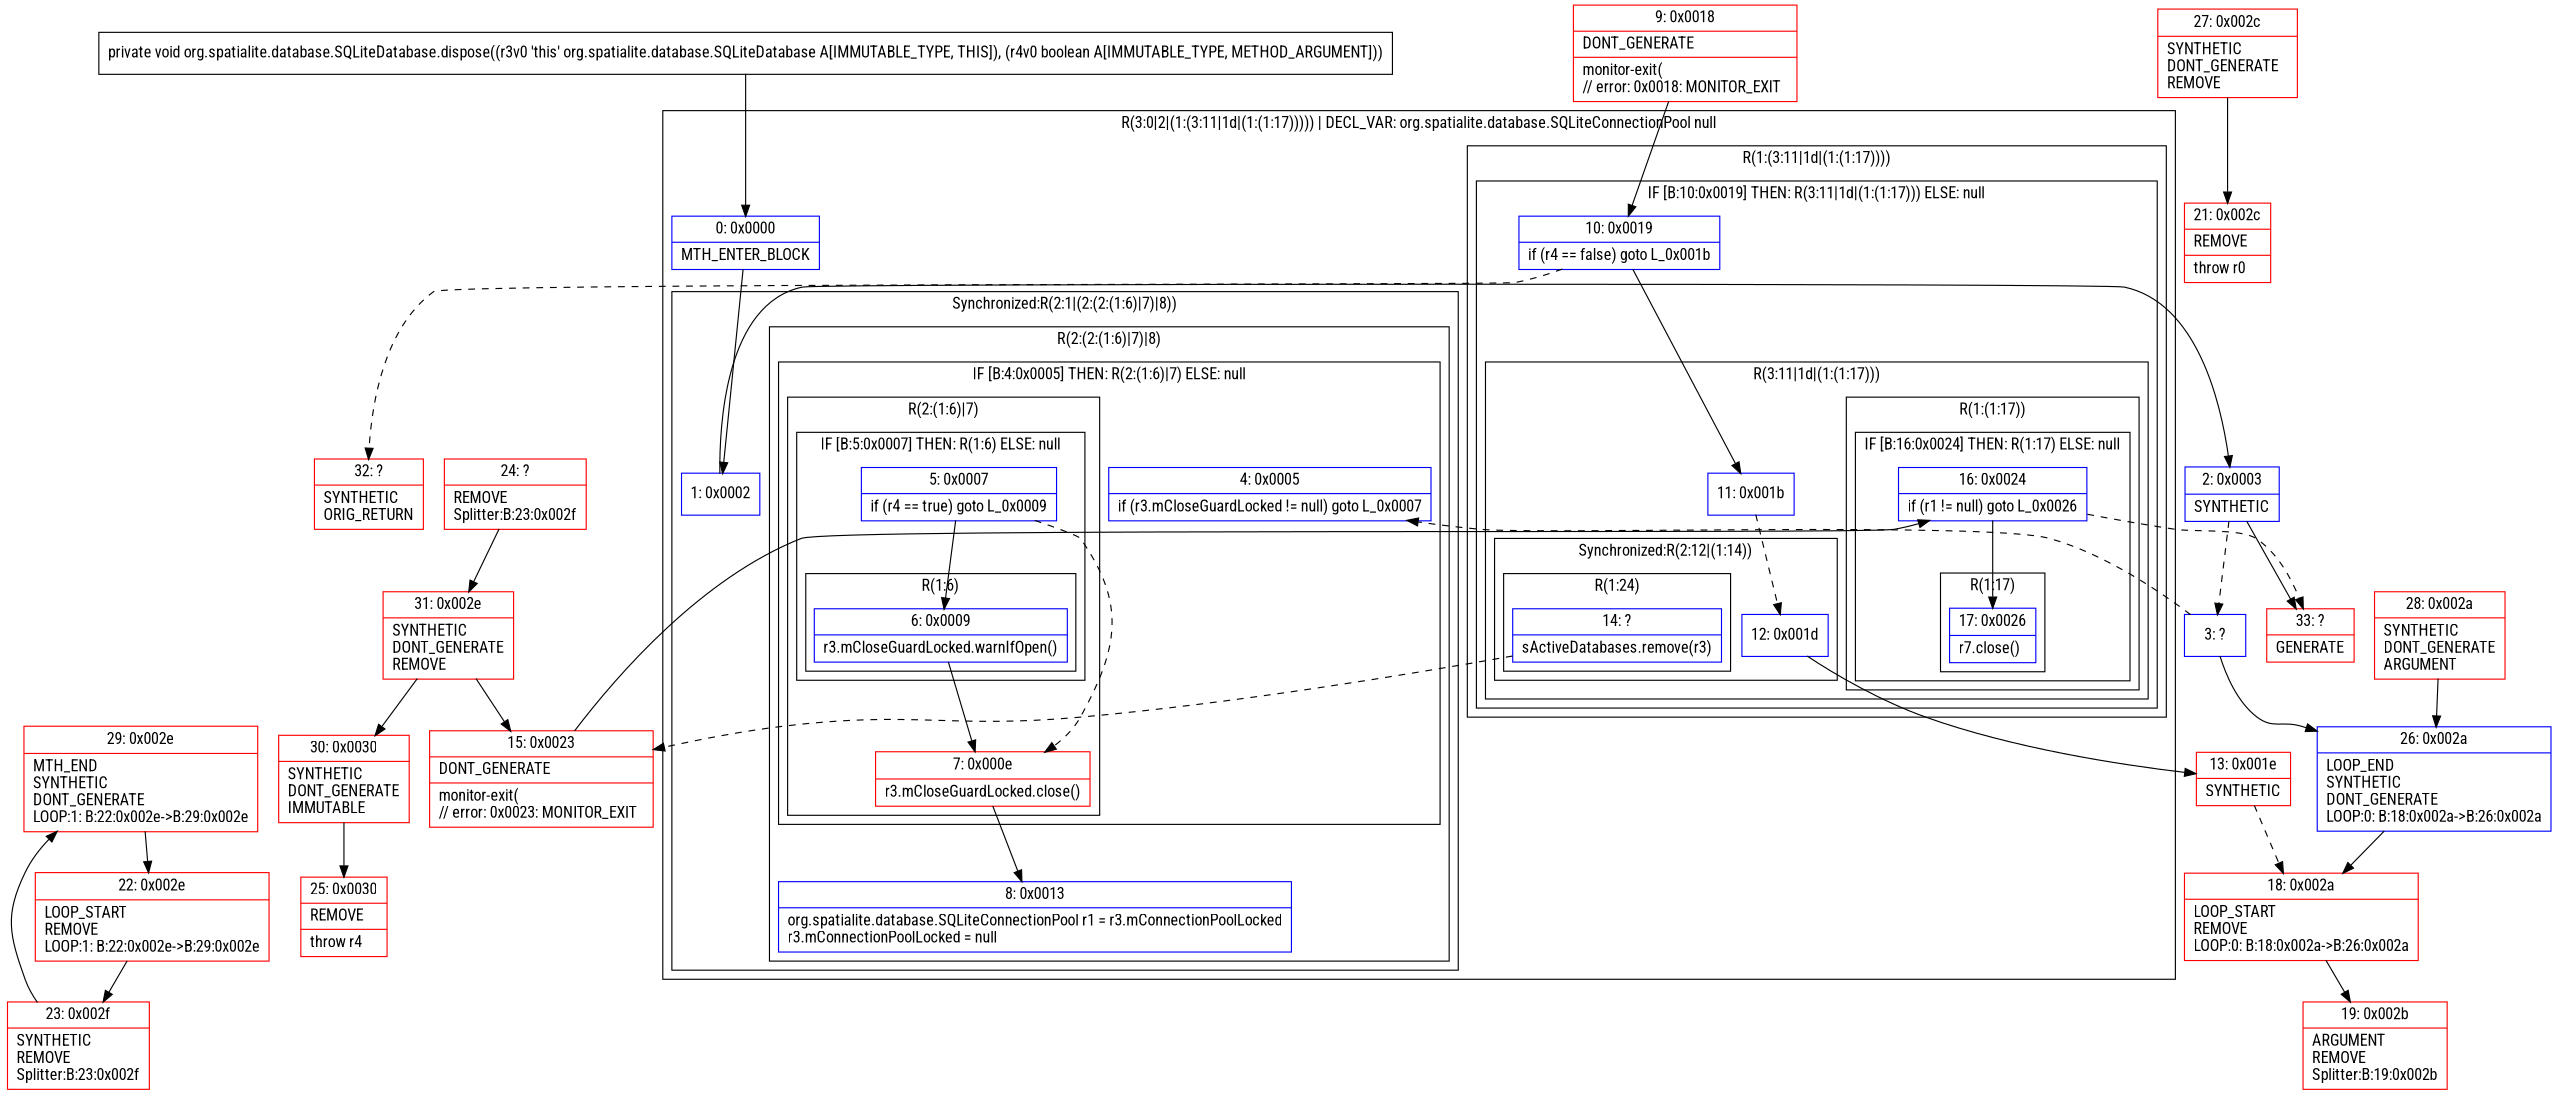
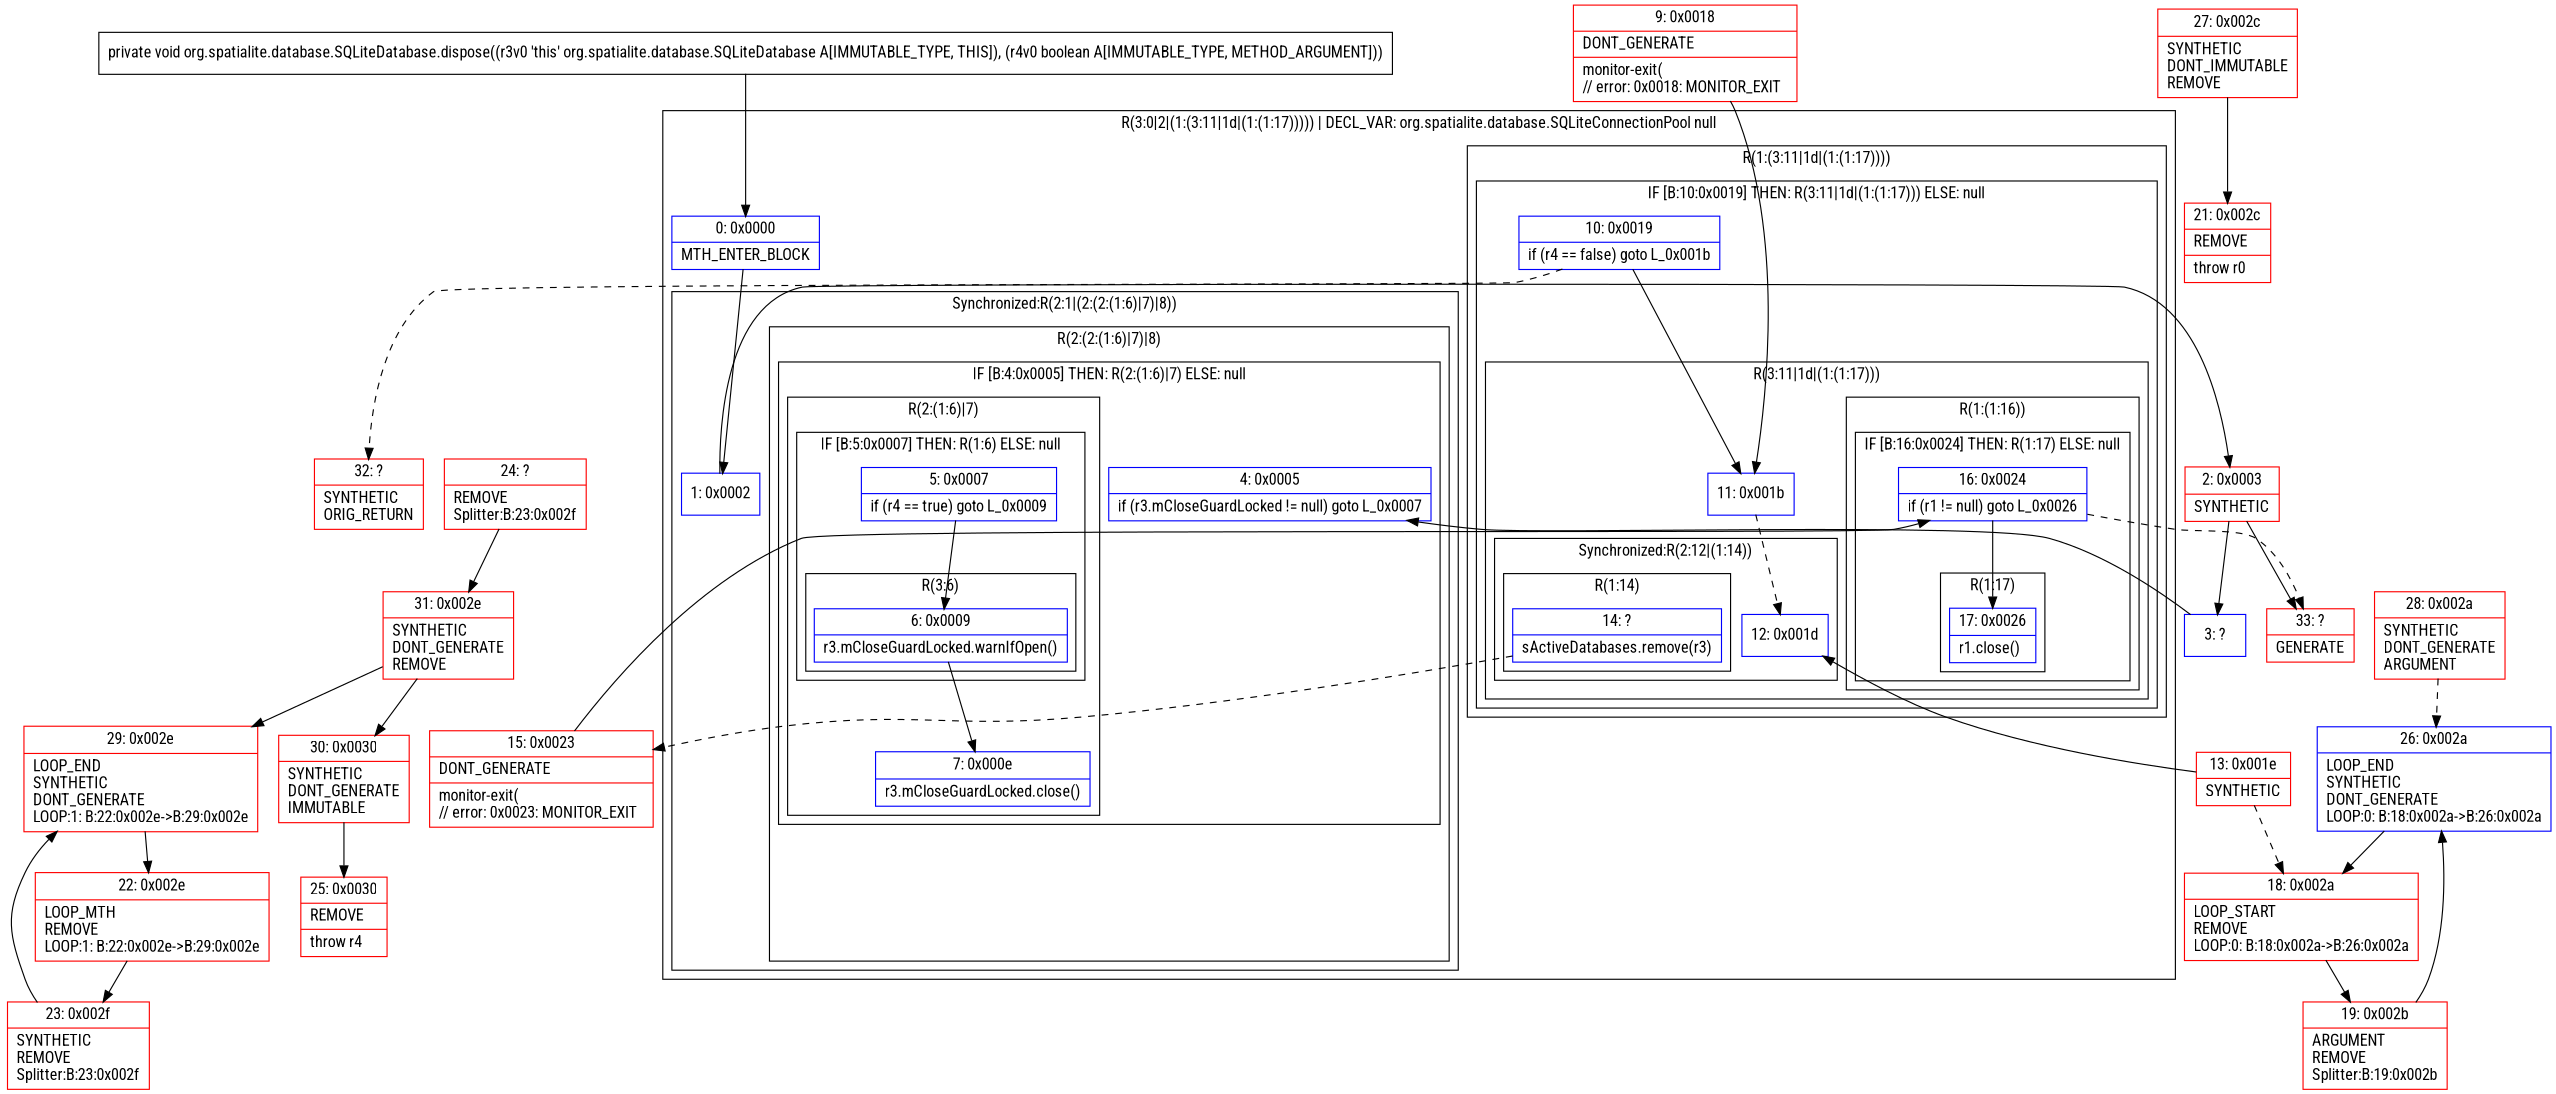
(2223, 66) -> (2228, 66)
(1650, 153) -> (1767, 270)
(1993, 410) -> (1993, 410)
(2232, 494) -> (2232, 494)
(1933, 531) -> (1933, 531)
(2224, 562) -> (2224, 562)
(941, 587) -> (941, 587)
(1617, 587) -> (1617, 587)
(1112, 622) -> none
(1990, 648) -> (1990, 648)
(2437, 697) -> (2437, 697)
(490, 700) -> (323, 694)
(2249, 710) -> (2441, 925)
(1988, 736) -> (2008, 736)
(66, 767) -> (68, 767)
(983, 779) -> (983, 779)
(86, 913) -> (81, 913)
(1035, 917) -> none
